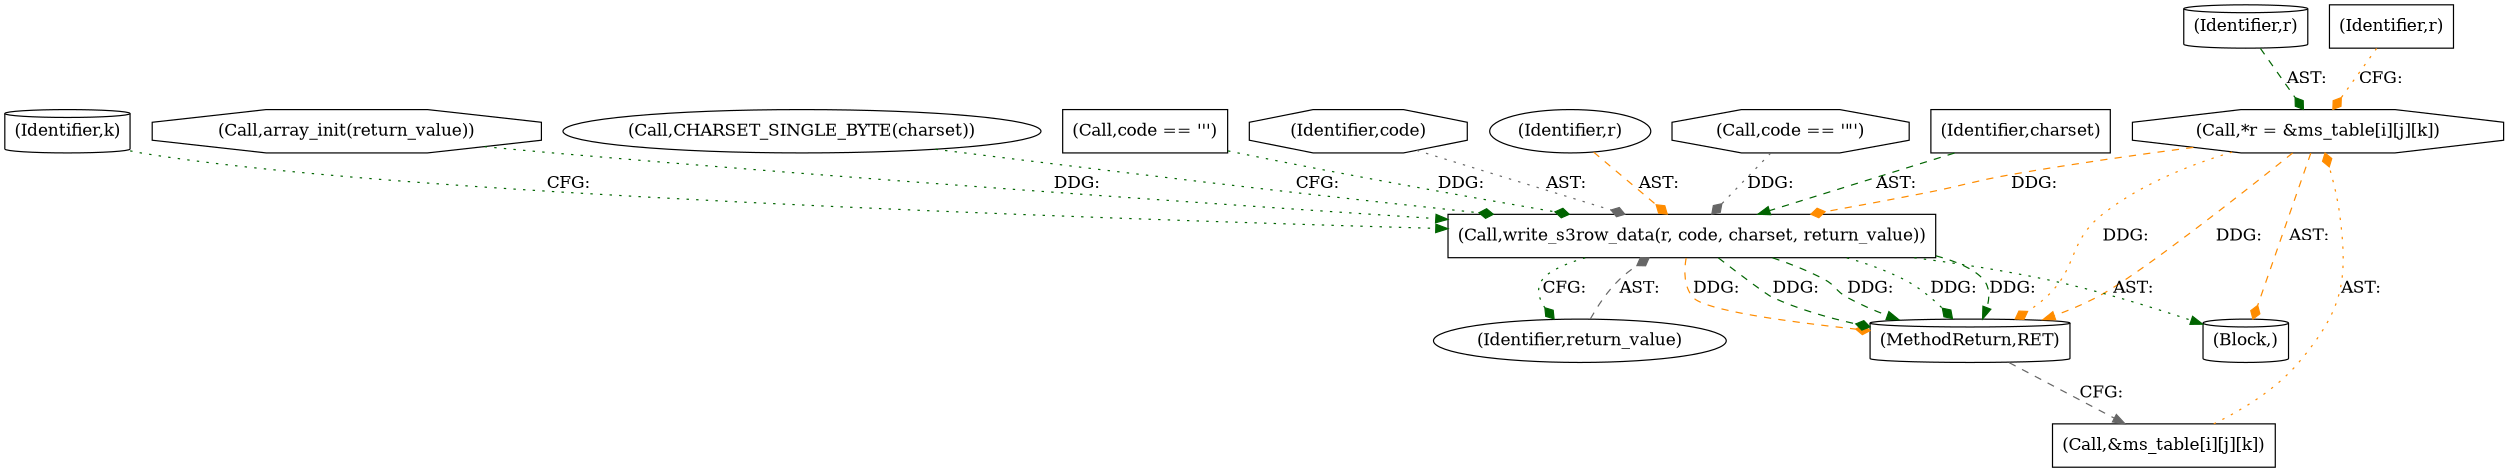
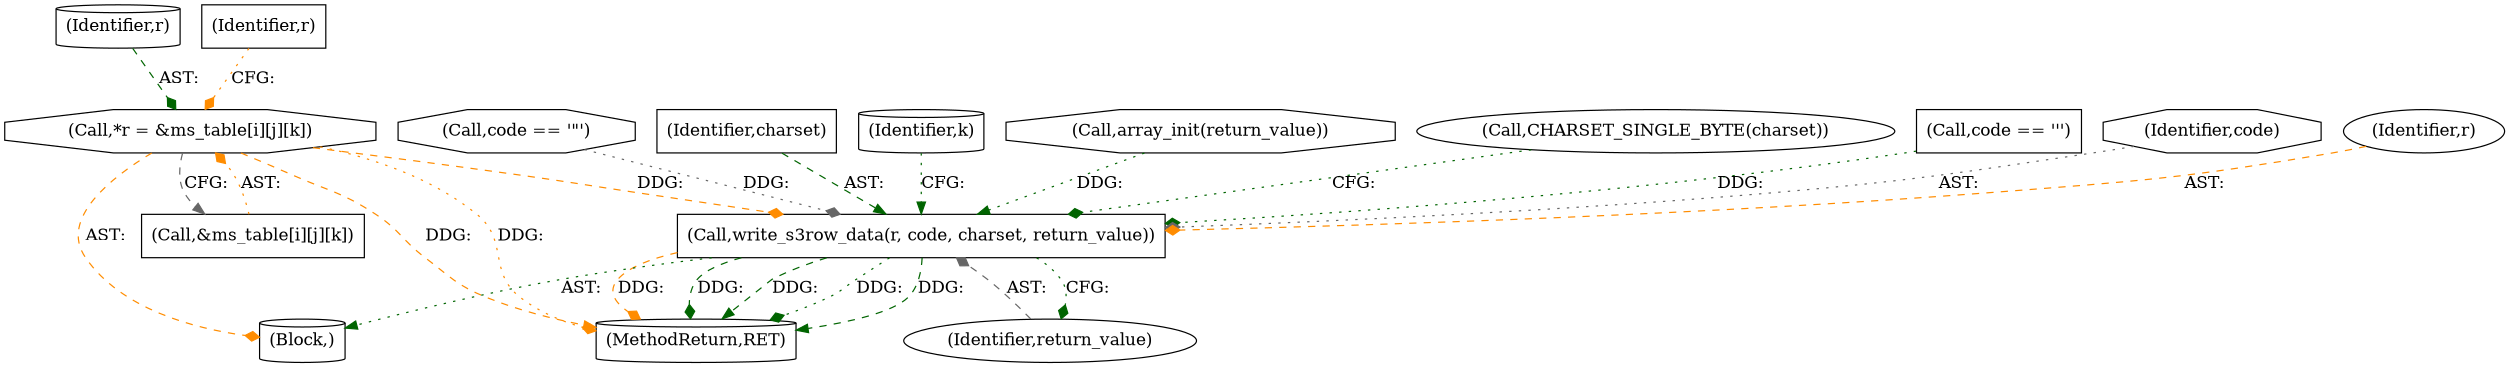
(2062, 390) -> (181, 182)
